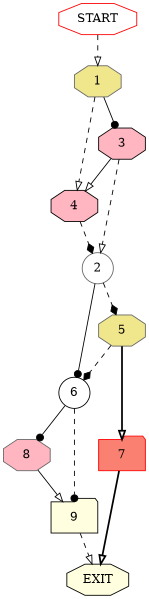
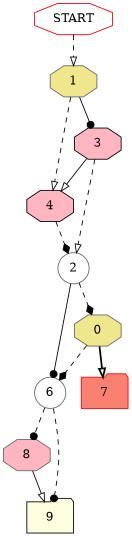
(122, 331) -> (98, 331)
(74, 393) -> (50, 393)
(54, 420) -> (40, 420)
(98, 580) -> none
